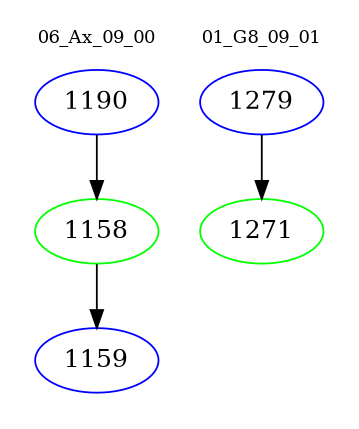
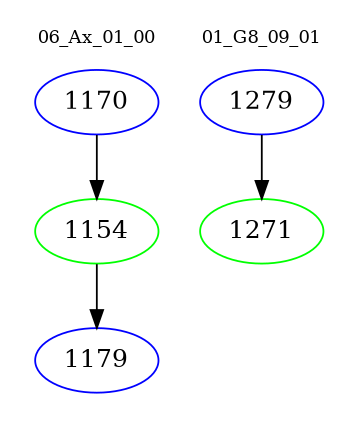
(97, 39) -> (97, 39)
(97, 102) -> (97, 102)
(97, 231) -> (97, 231)
(97, 360) -> (97, 360)
